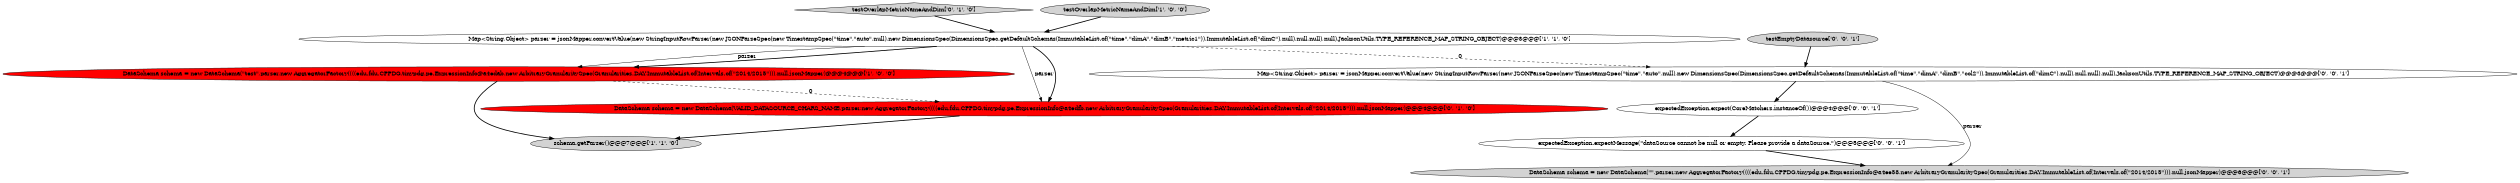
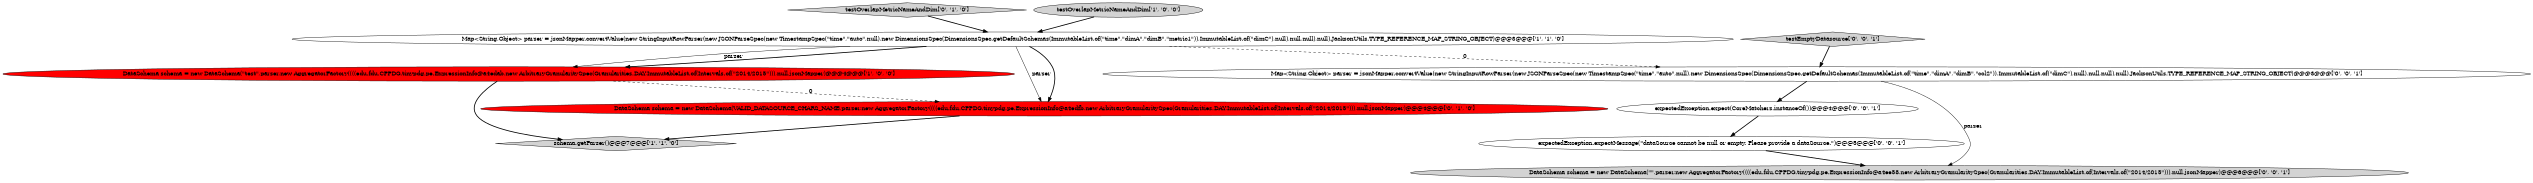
(1813, 39) -> (1833, 39)
(616, 144) -> (616, 144)
